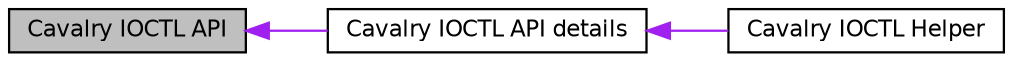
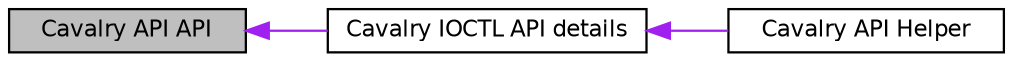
(127, 31) -> (127, 31)
(866, 31) -> (866, 31)
